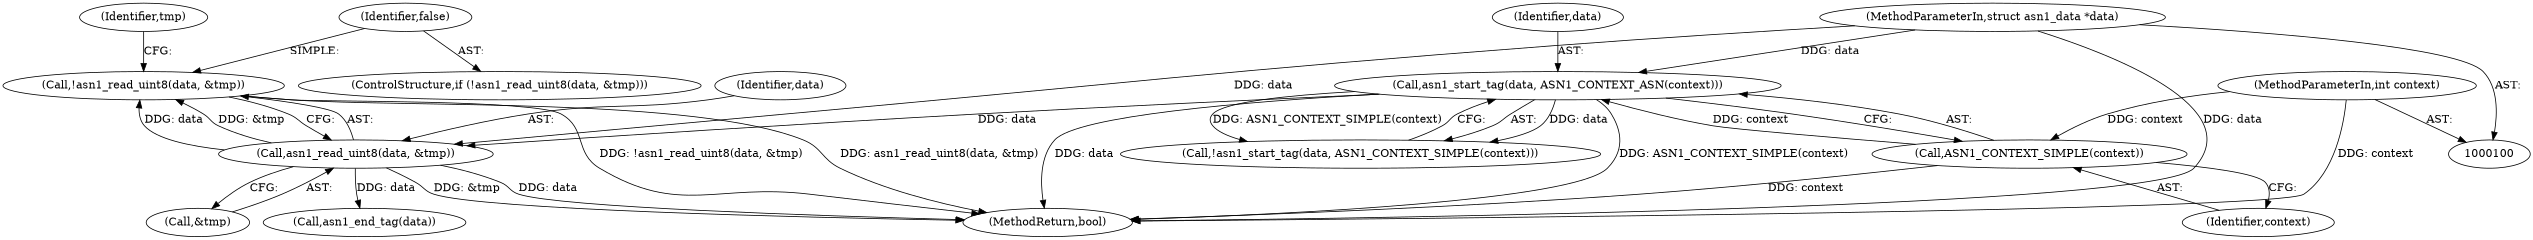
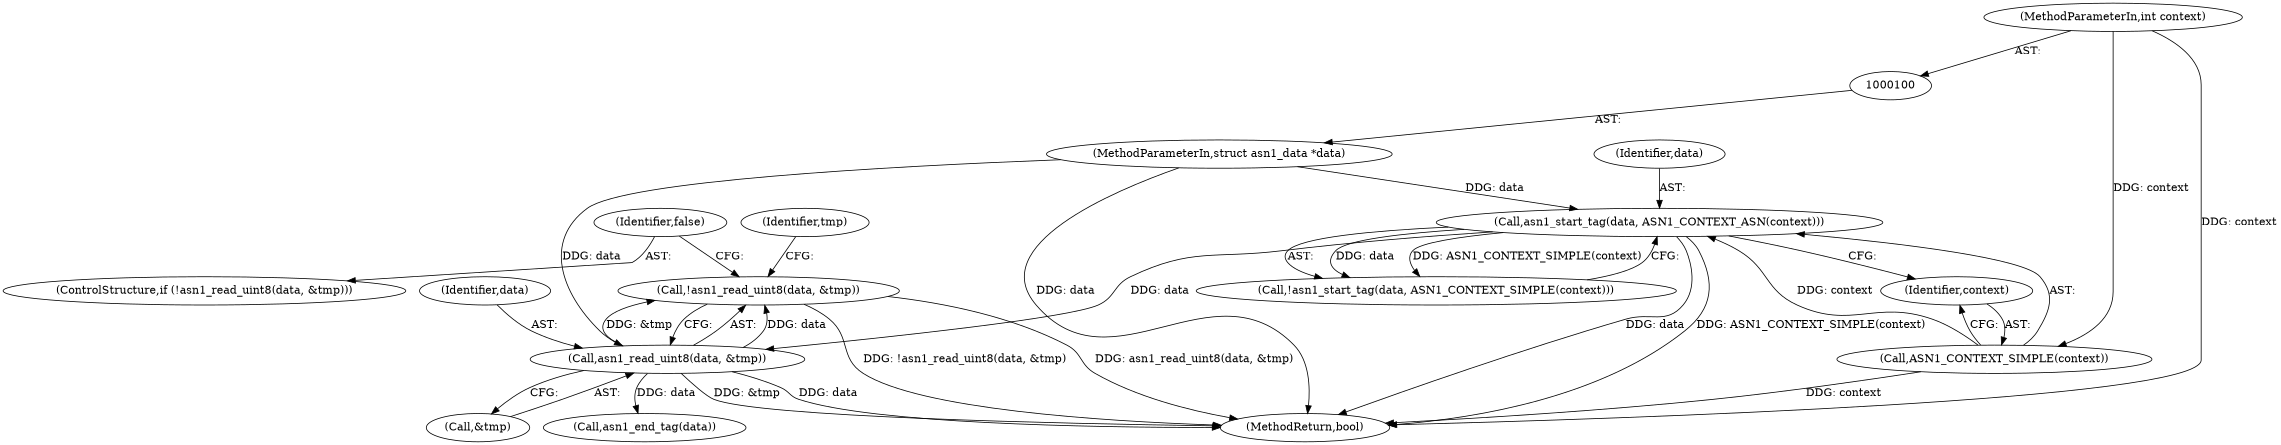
(2345, 41) -> (1592, 116)
(317, 51) -> (732, 257)
(1810, 117) -> (1818, 255)
